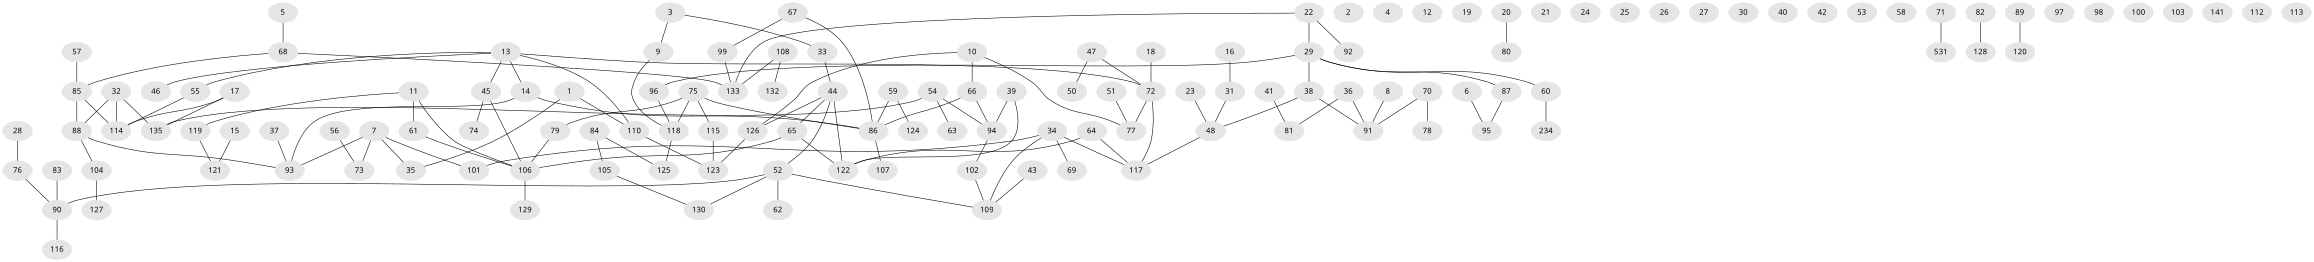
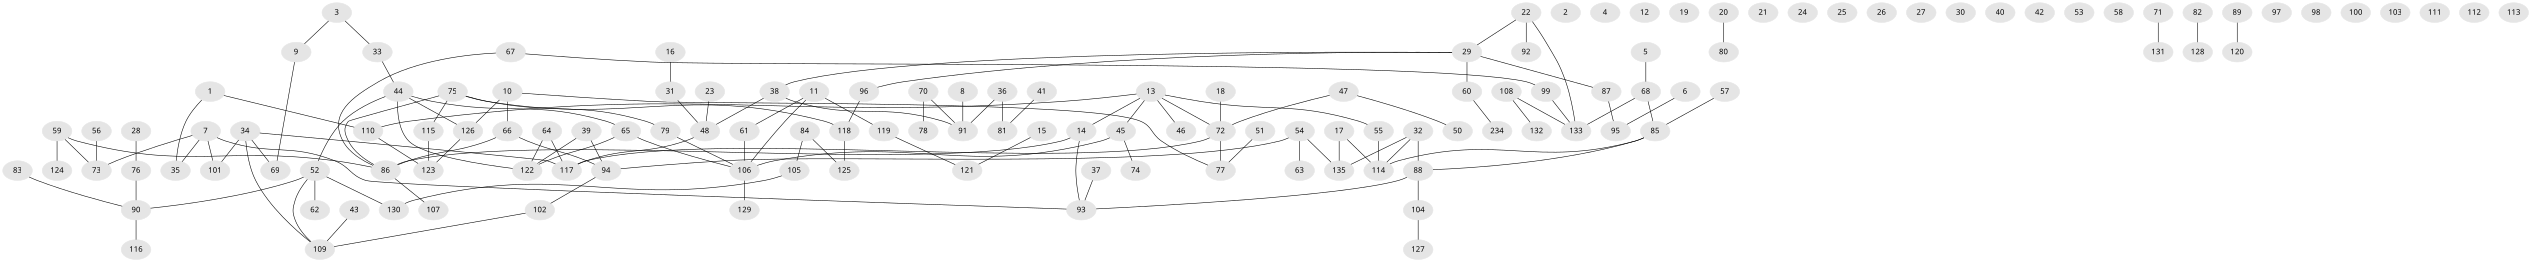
(2217, 13) -> (2435, 13)
(1941, 52) -> (2158, 52)
(632, 97) -> (285, 114)
none -> (77, 151)
